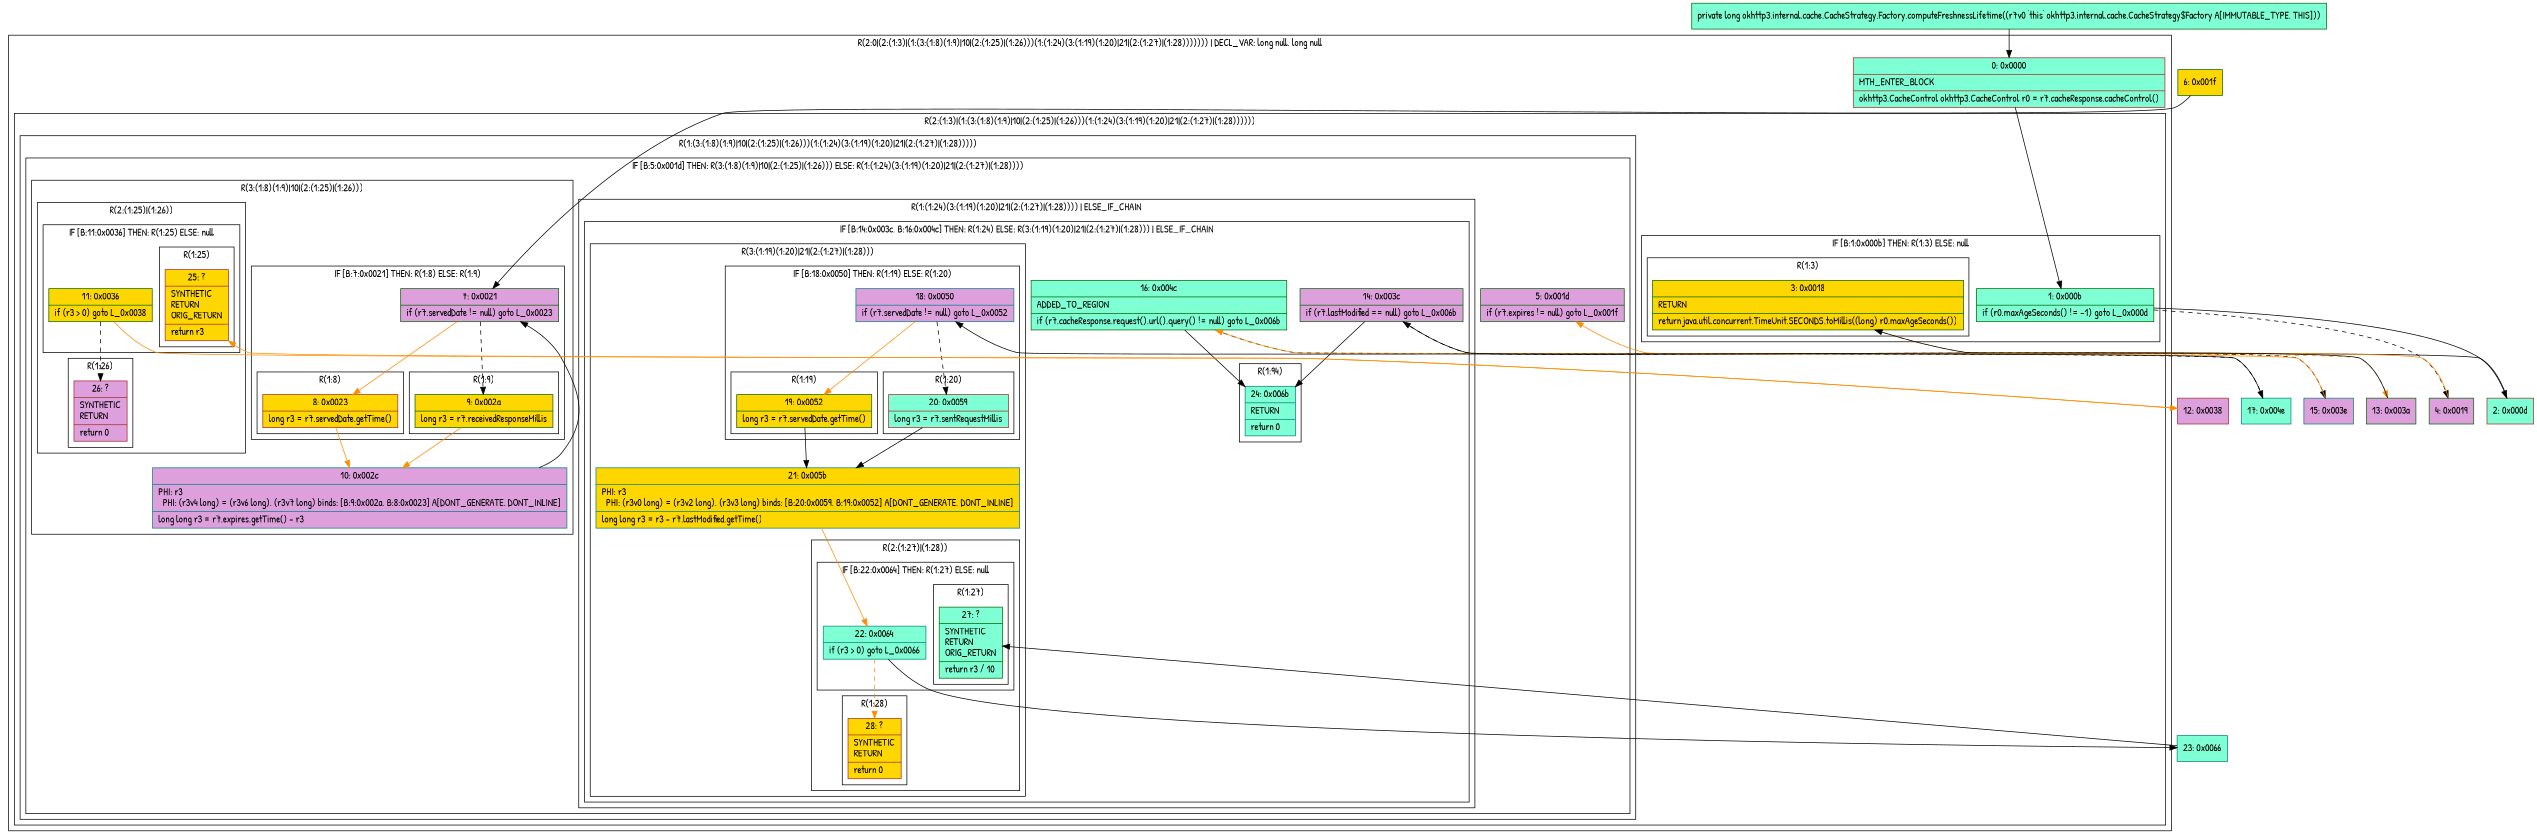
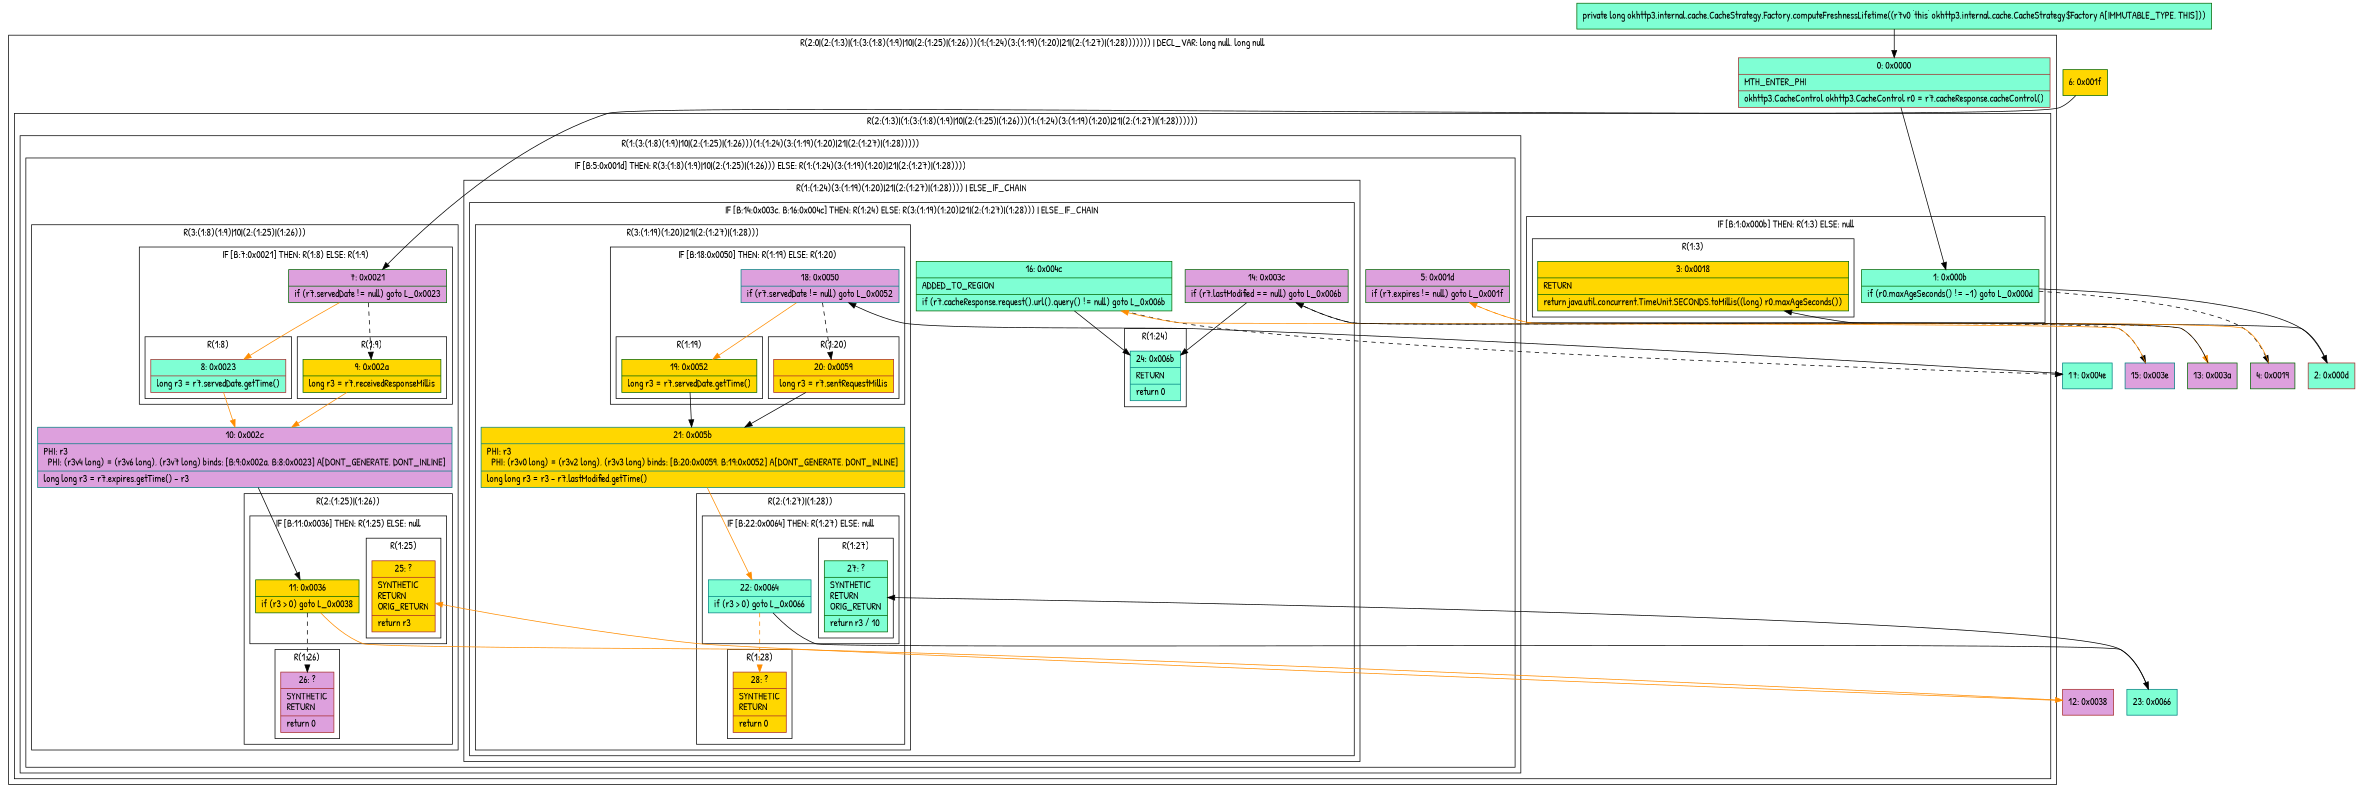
(1897, 82) -> (1776, 82)
(2137, 354) -> (1842, 324)
(1270, 372) -> (1155, 337)
(577, 396) -> (278, 530)
(330, 411) -> (218, 376)
(949, 411) -> (834, 376)
